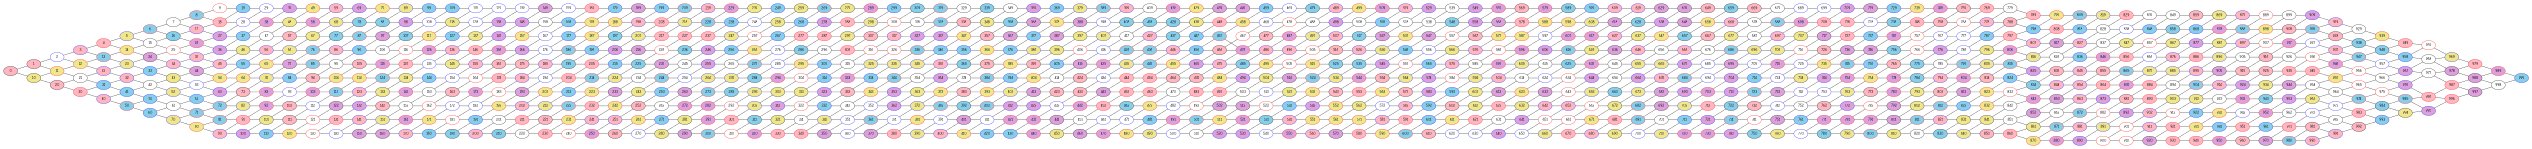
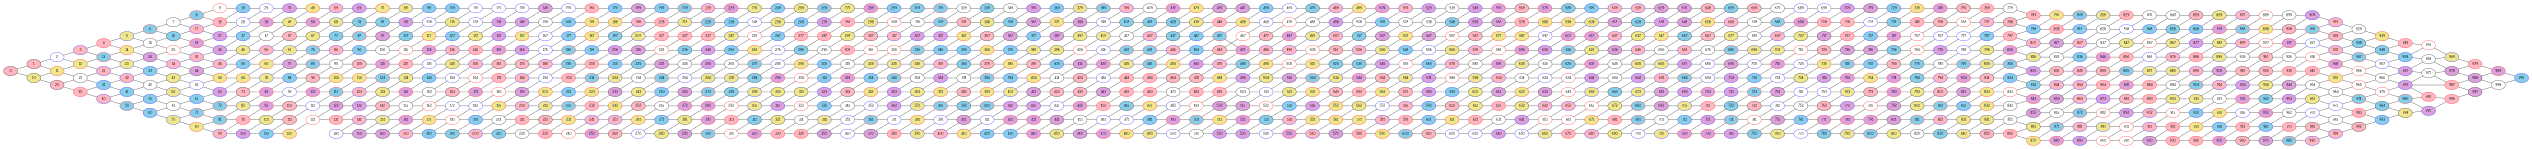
none -> (441, 71)
(2440, 91) -> (2429, 85)
(301, 120) -> none
(313, 134) -> none
